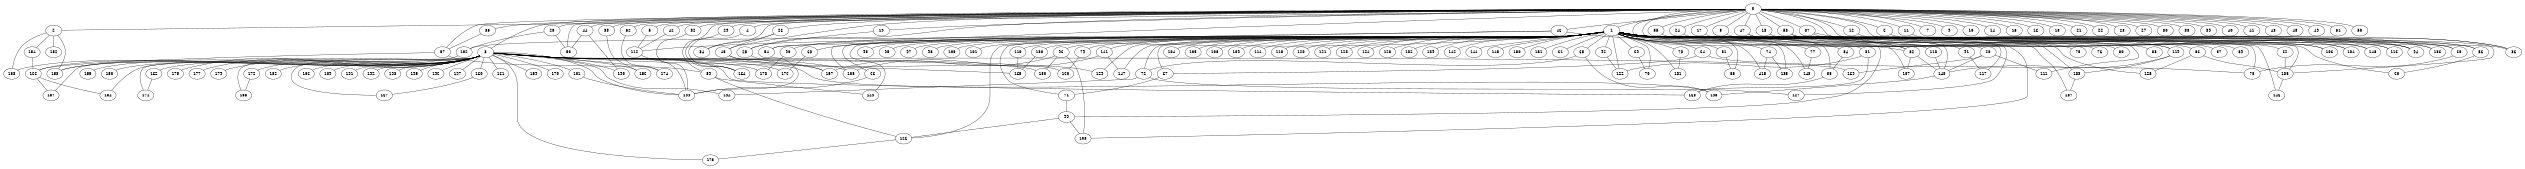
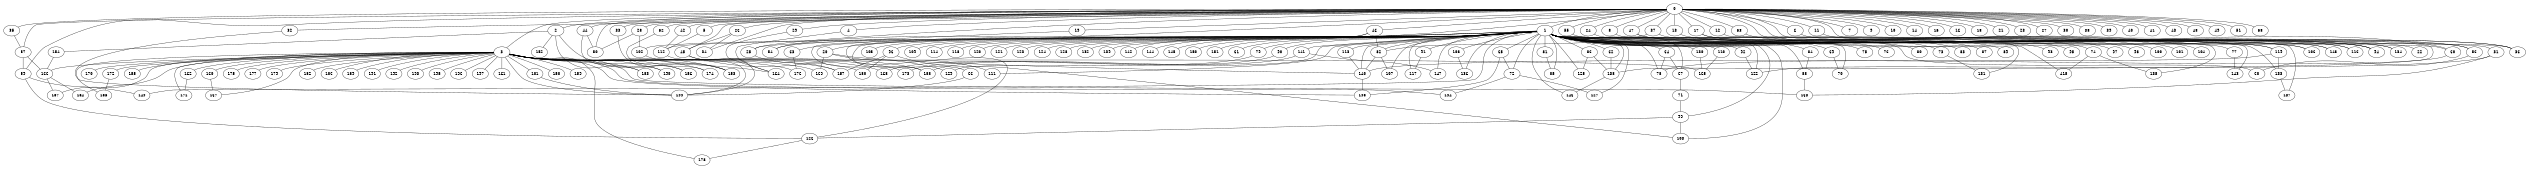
(1928, 11) -> (2058, 41)
(1260, 38) -> none
(2112, 41) -> (1461, 65)
